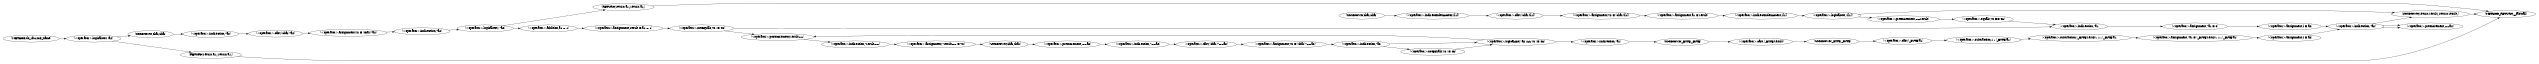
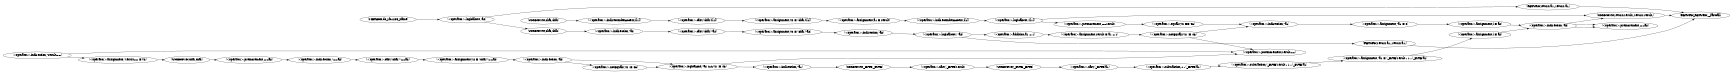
(2506, 14) -> (1701, 15)
(816, 41) -> (650, 51)
